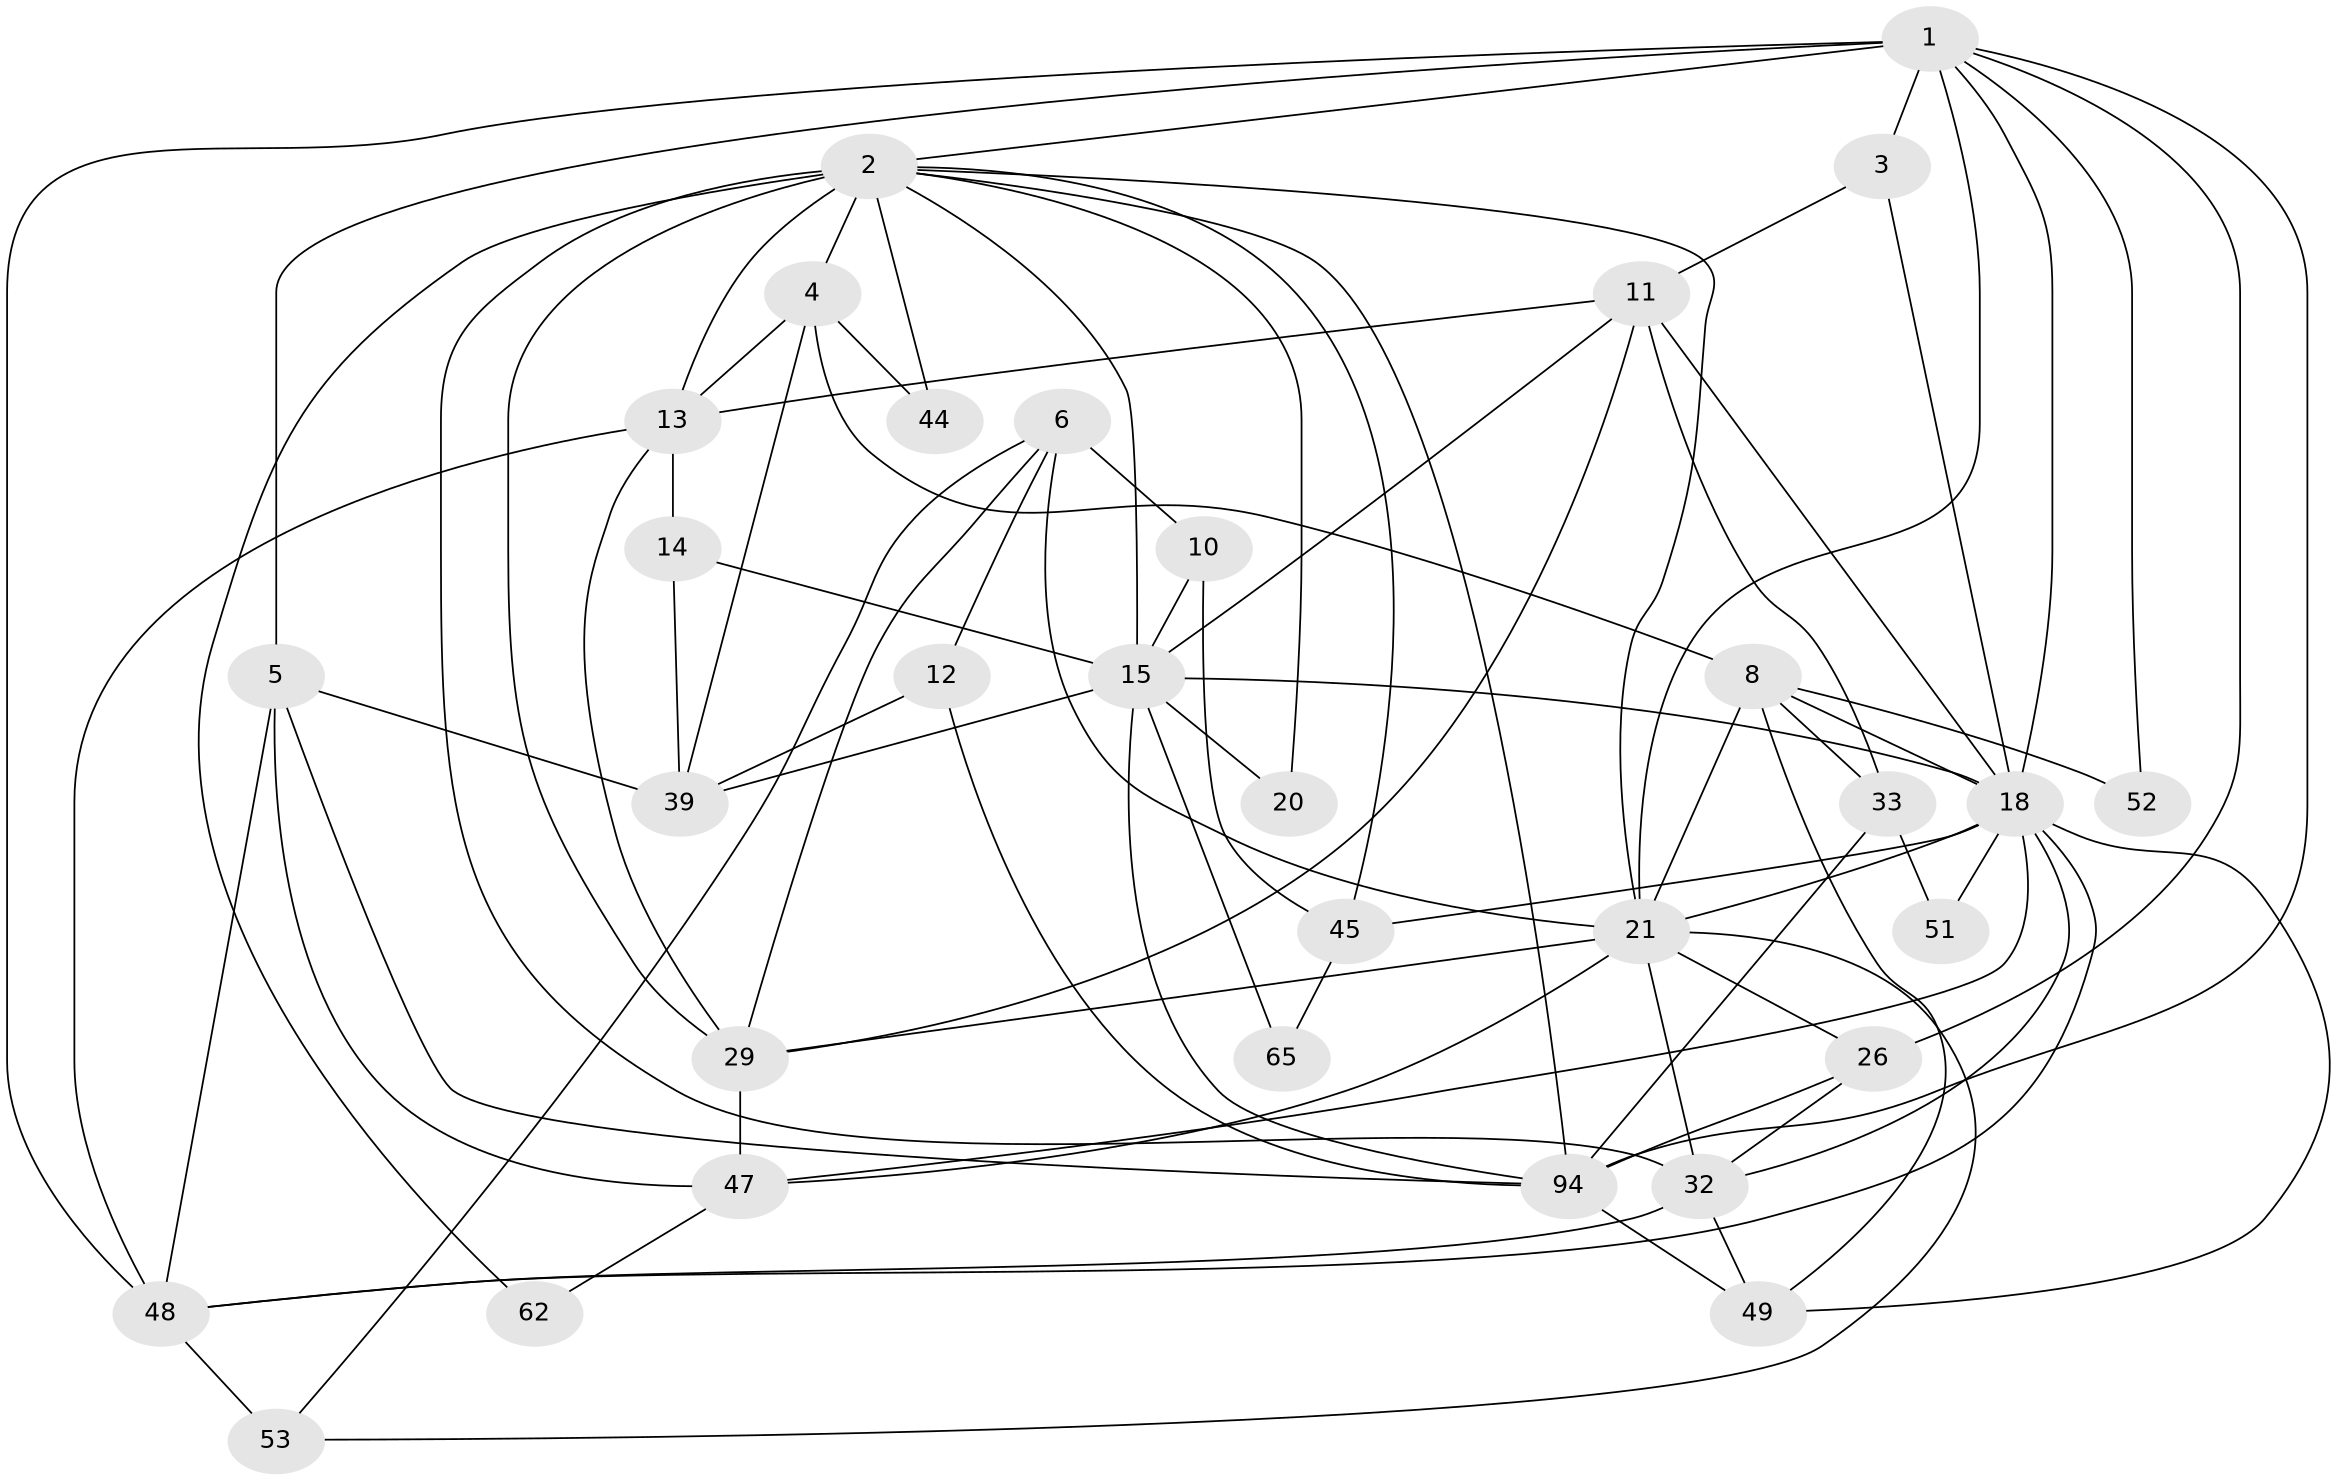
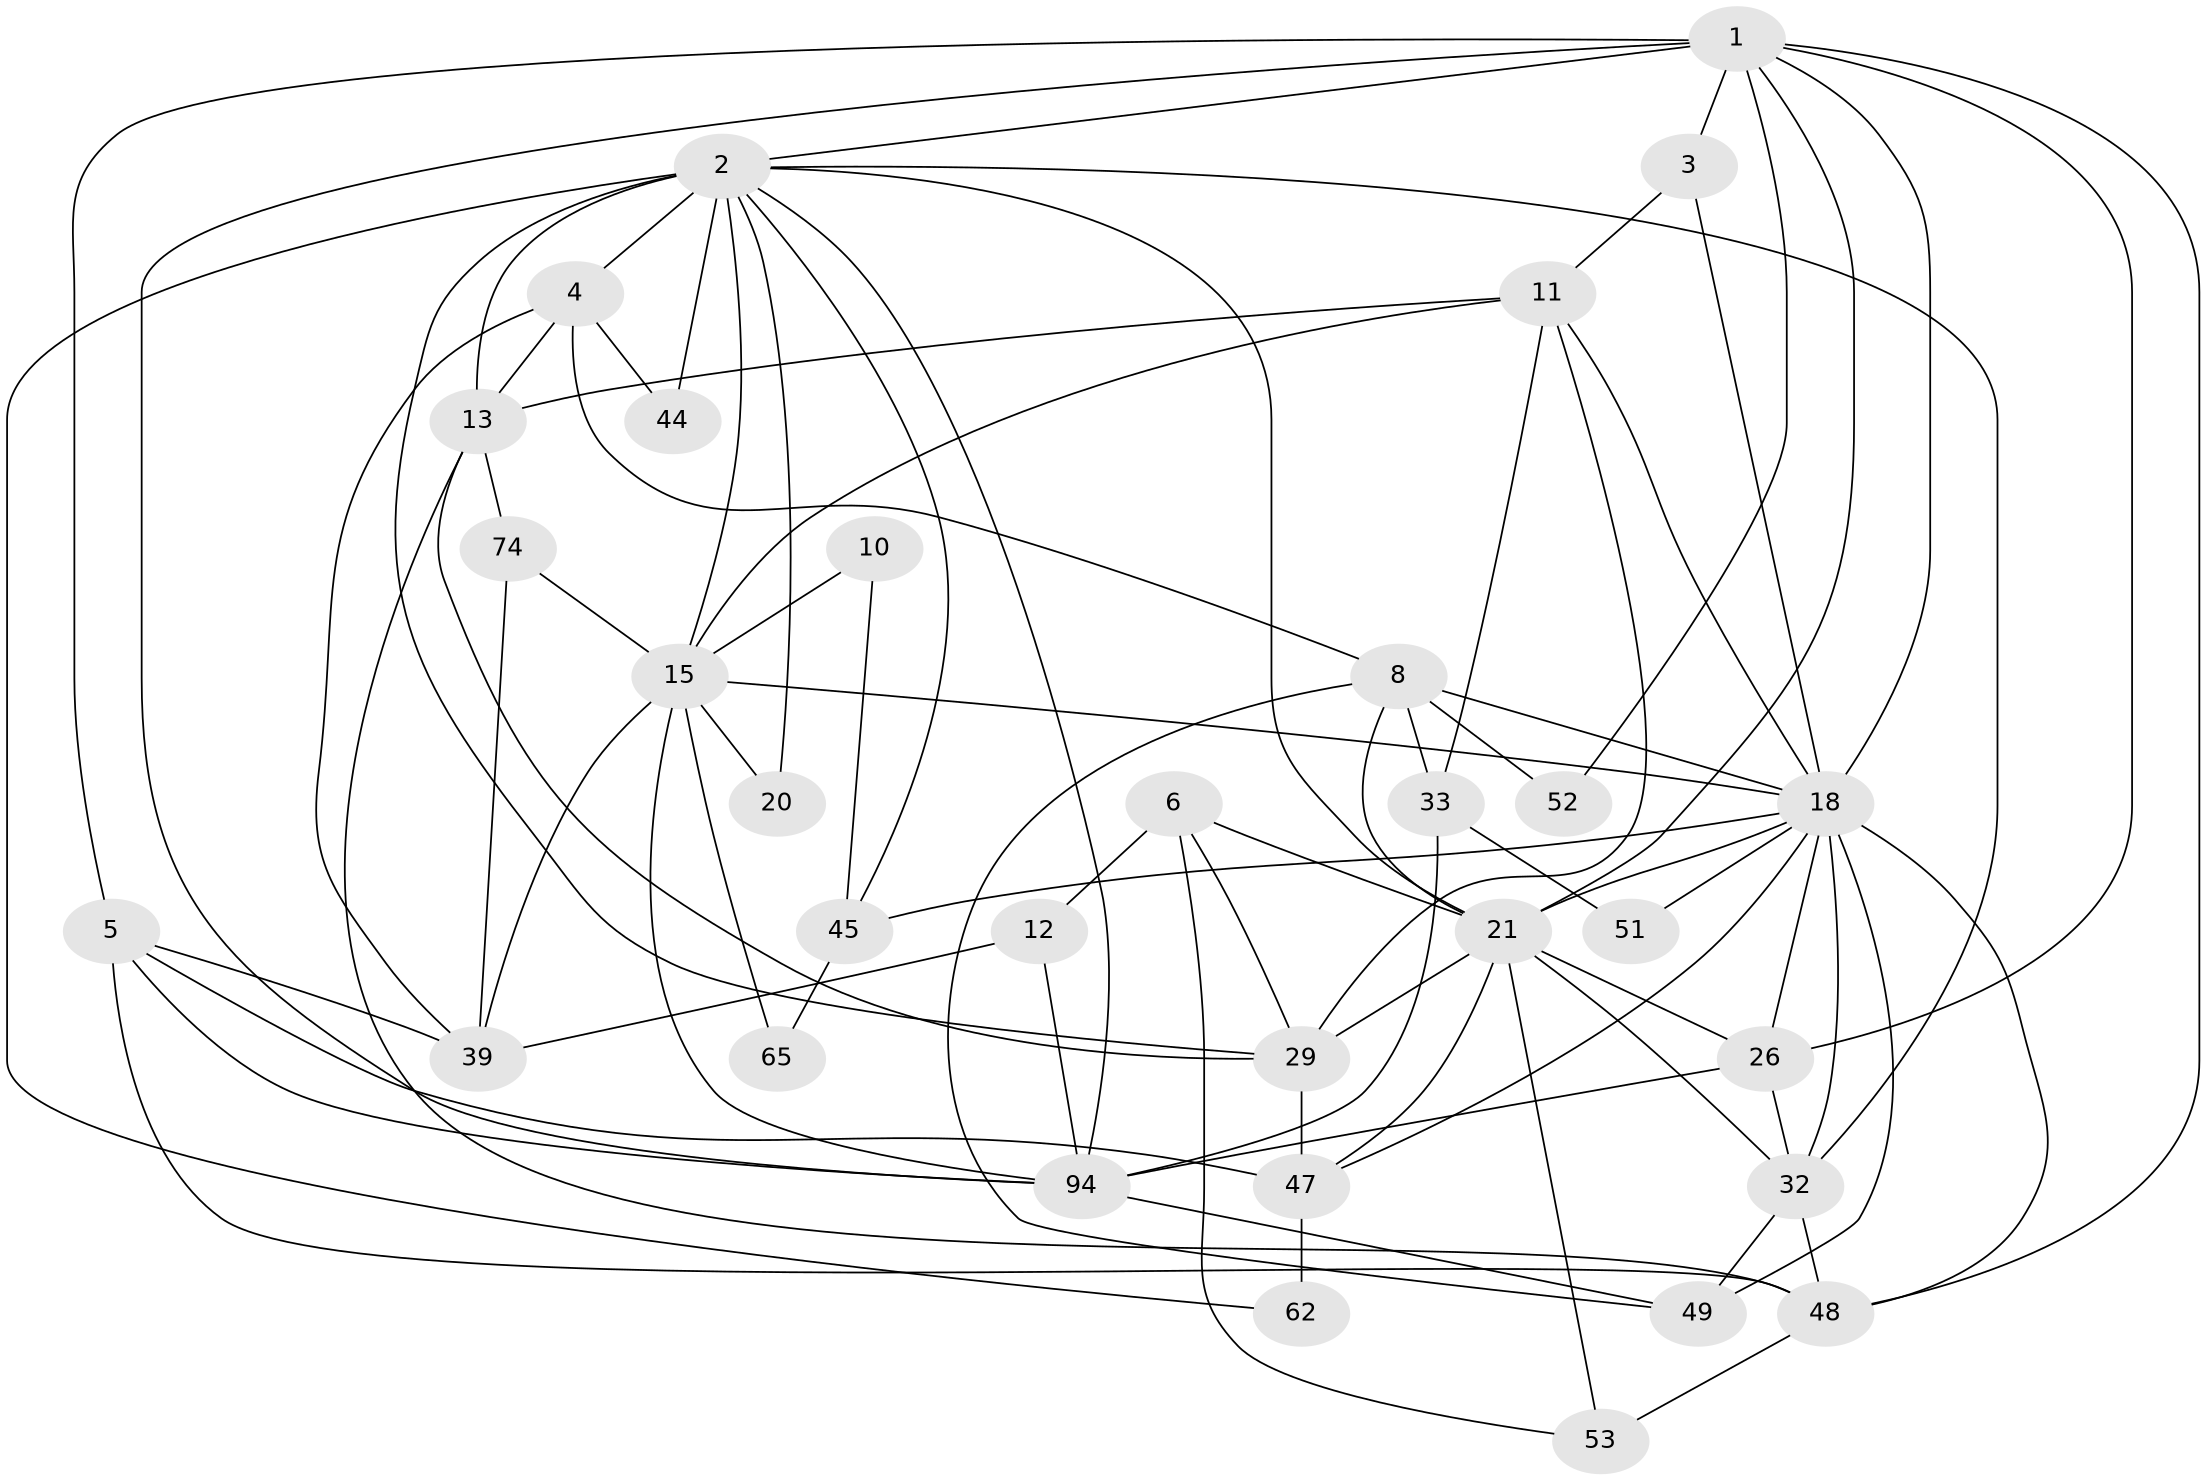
(1123, 476) -> none
(673, 549) -> (508, 549)
none -> (1796, 931)
